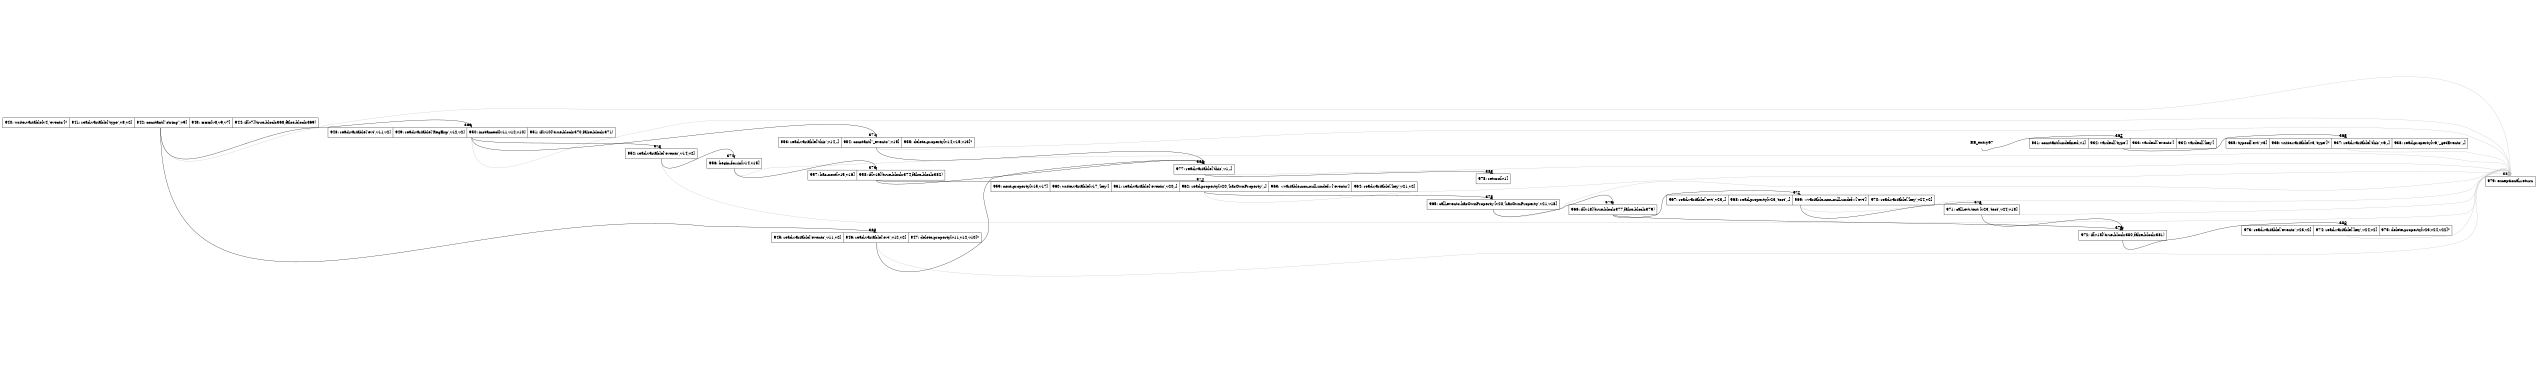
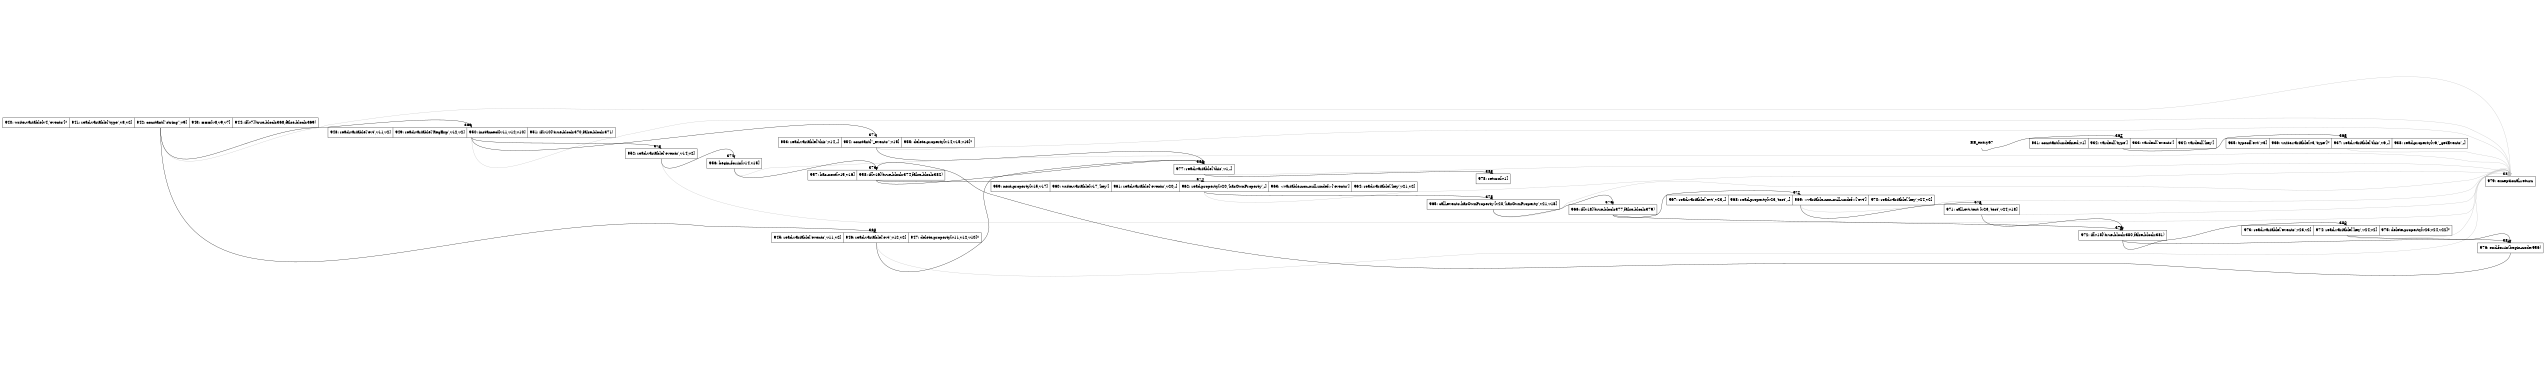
none -> (2510, 248)
